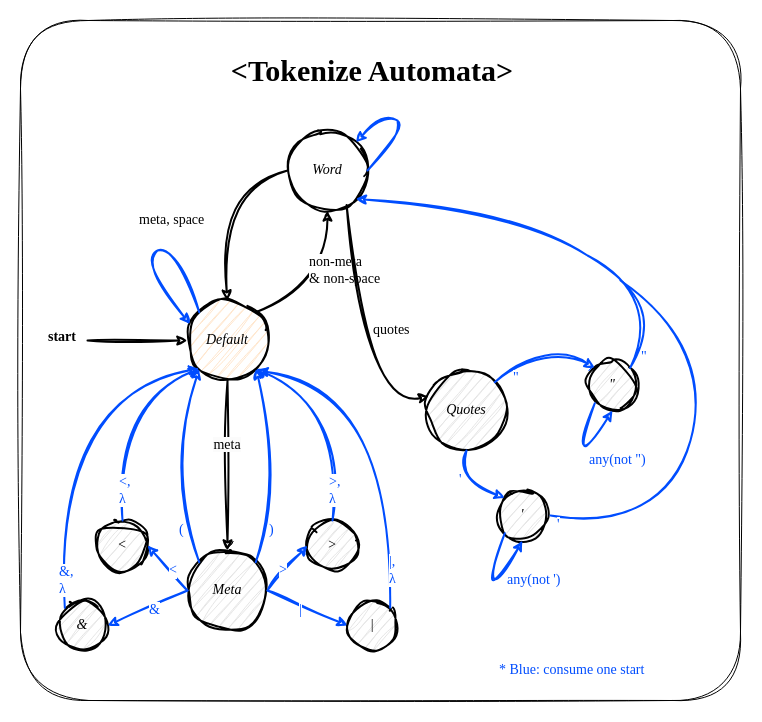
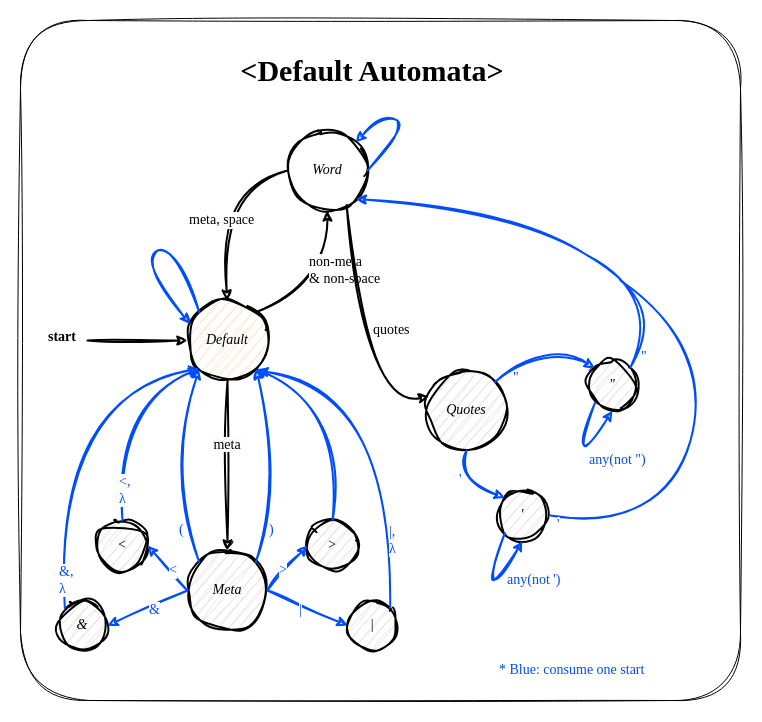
(373, 71) -> (373, 71)
(183, 221) -> (233, 221)
(373, 491) -> none
(433, 571) -> (433, 541)
